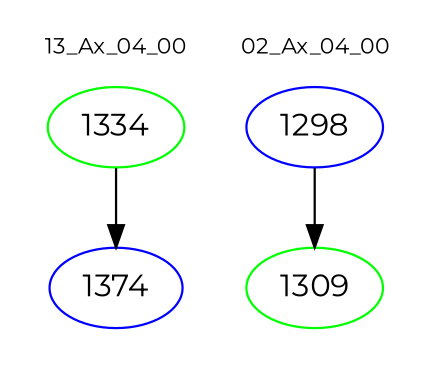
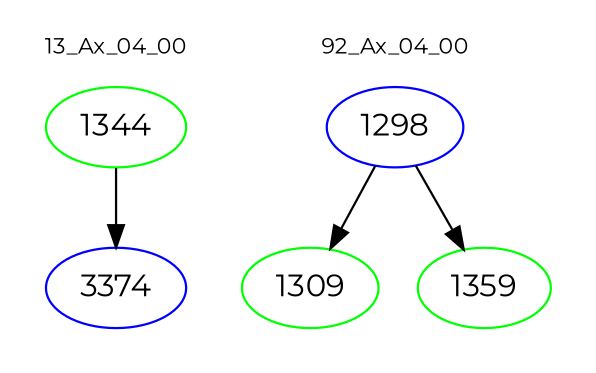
(316, 48) -> (396, 48)
(116, 127) -> (116, 127)
(116, 288) -> (116, 288)
none -> (484, 288)
